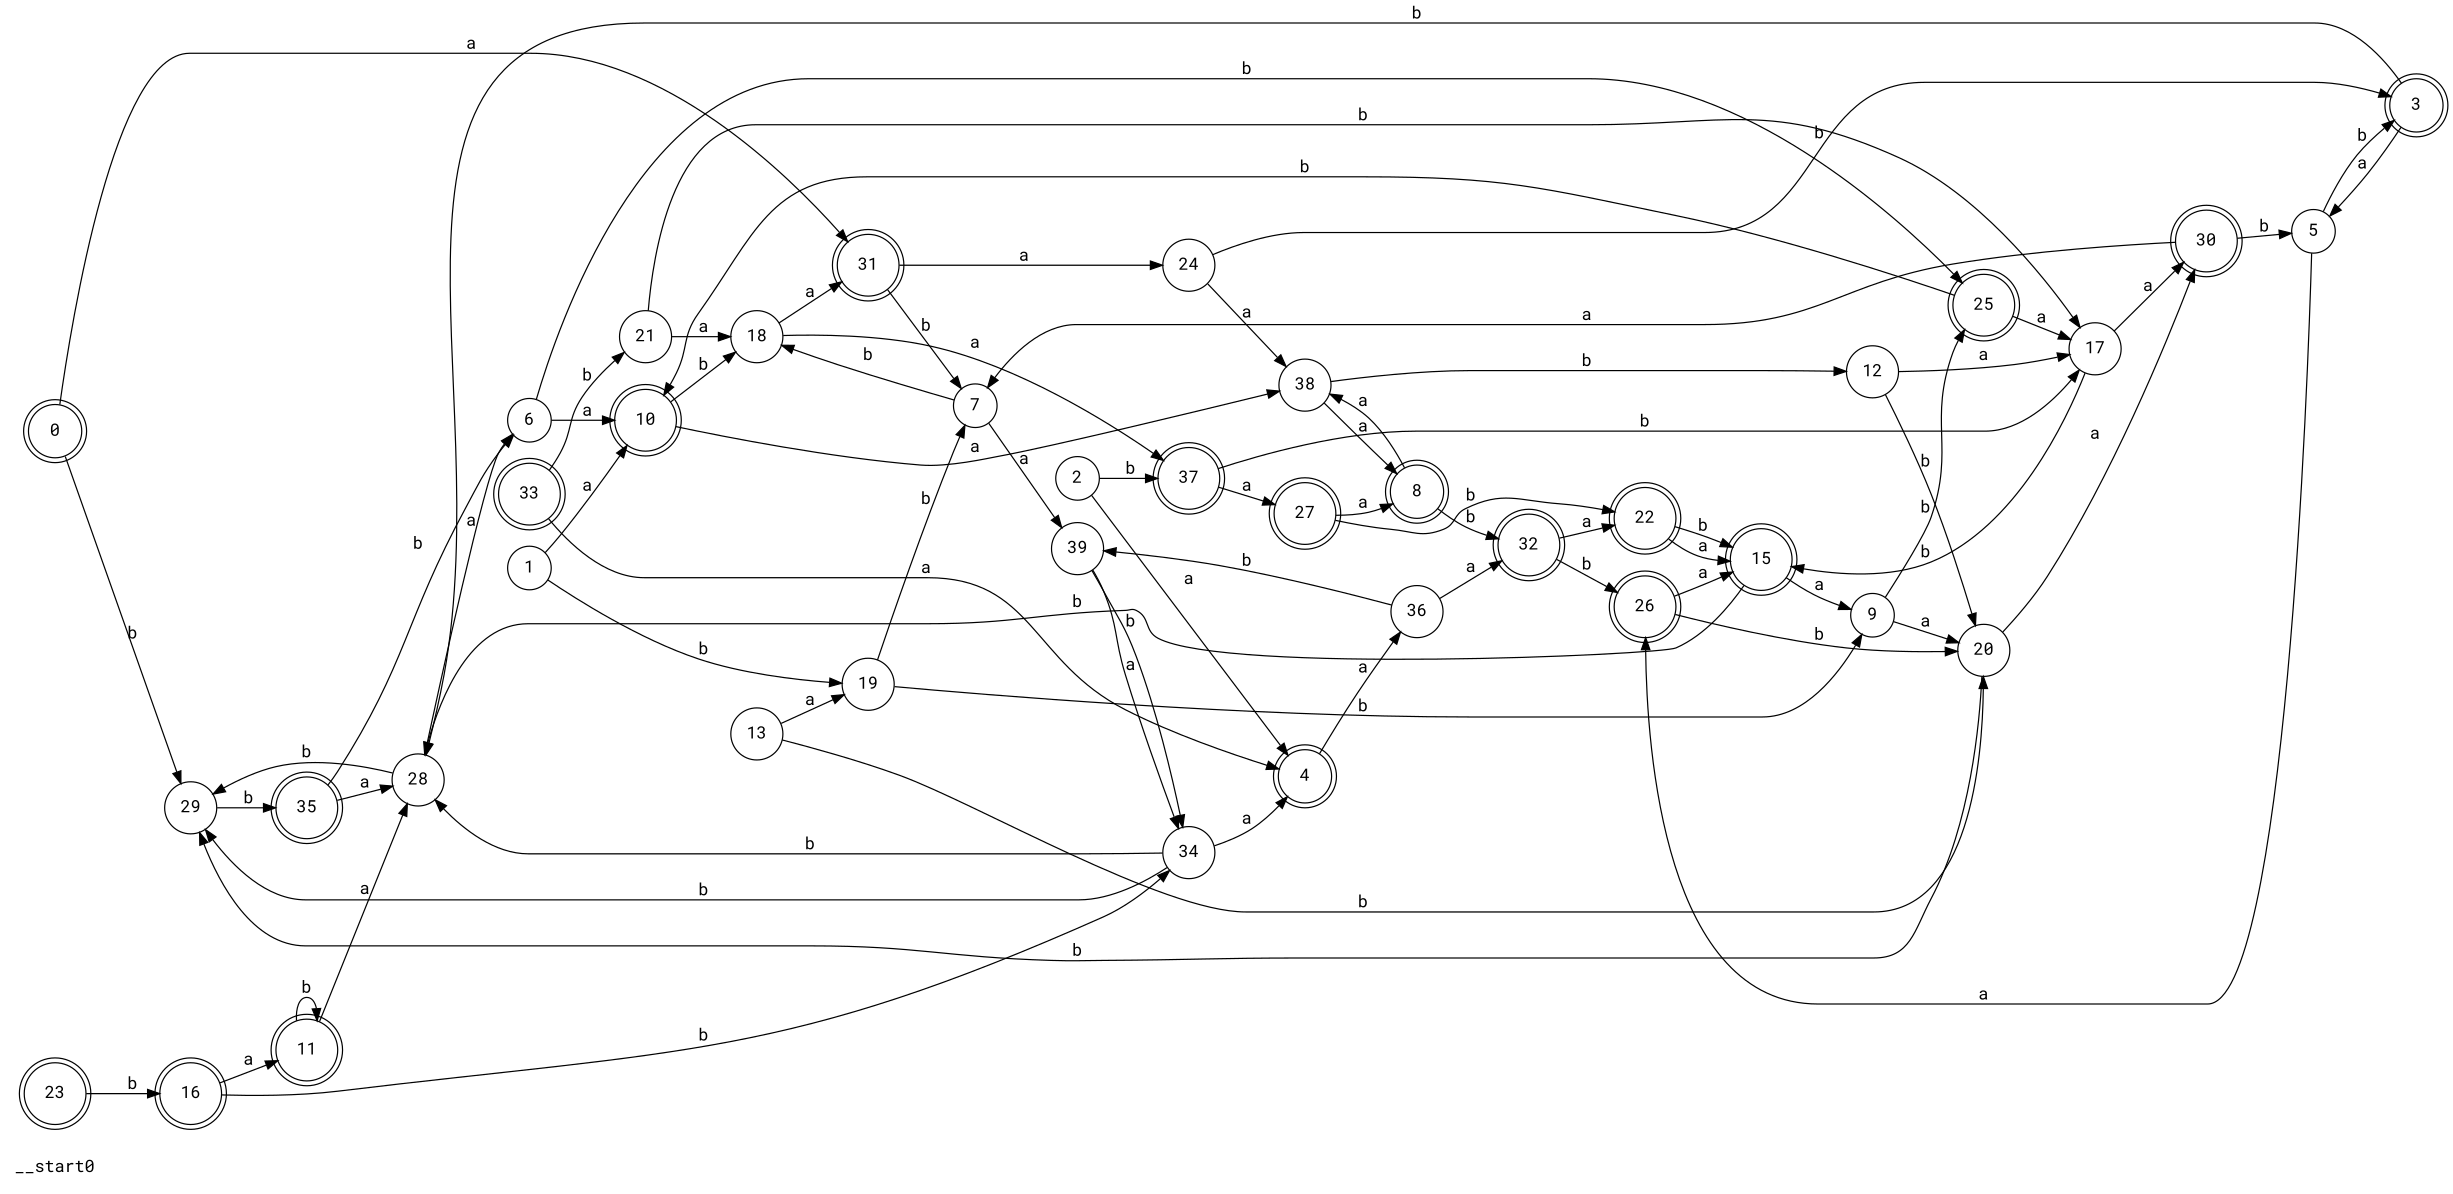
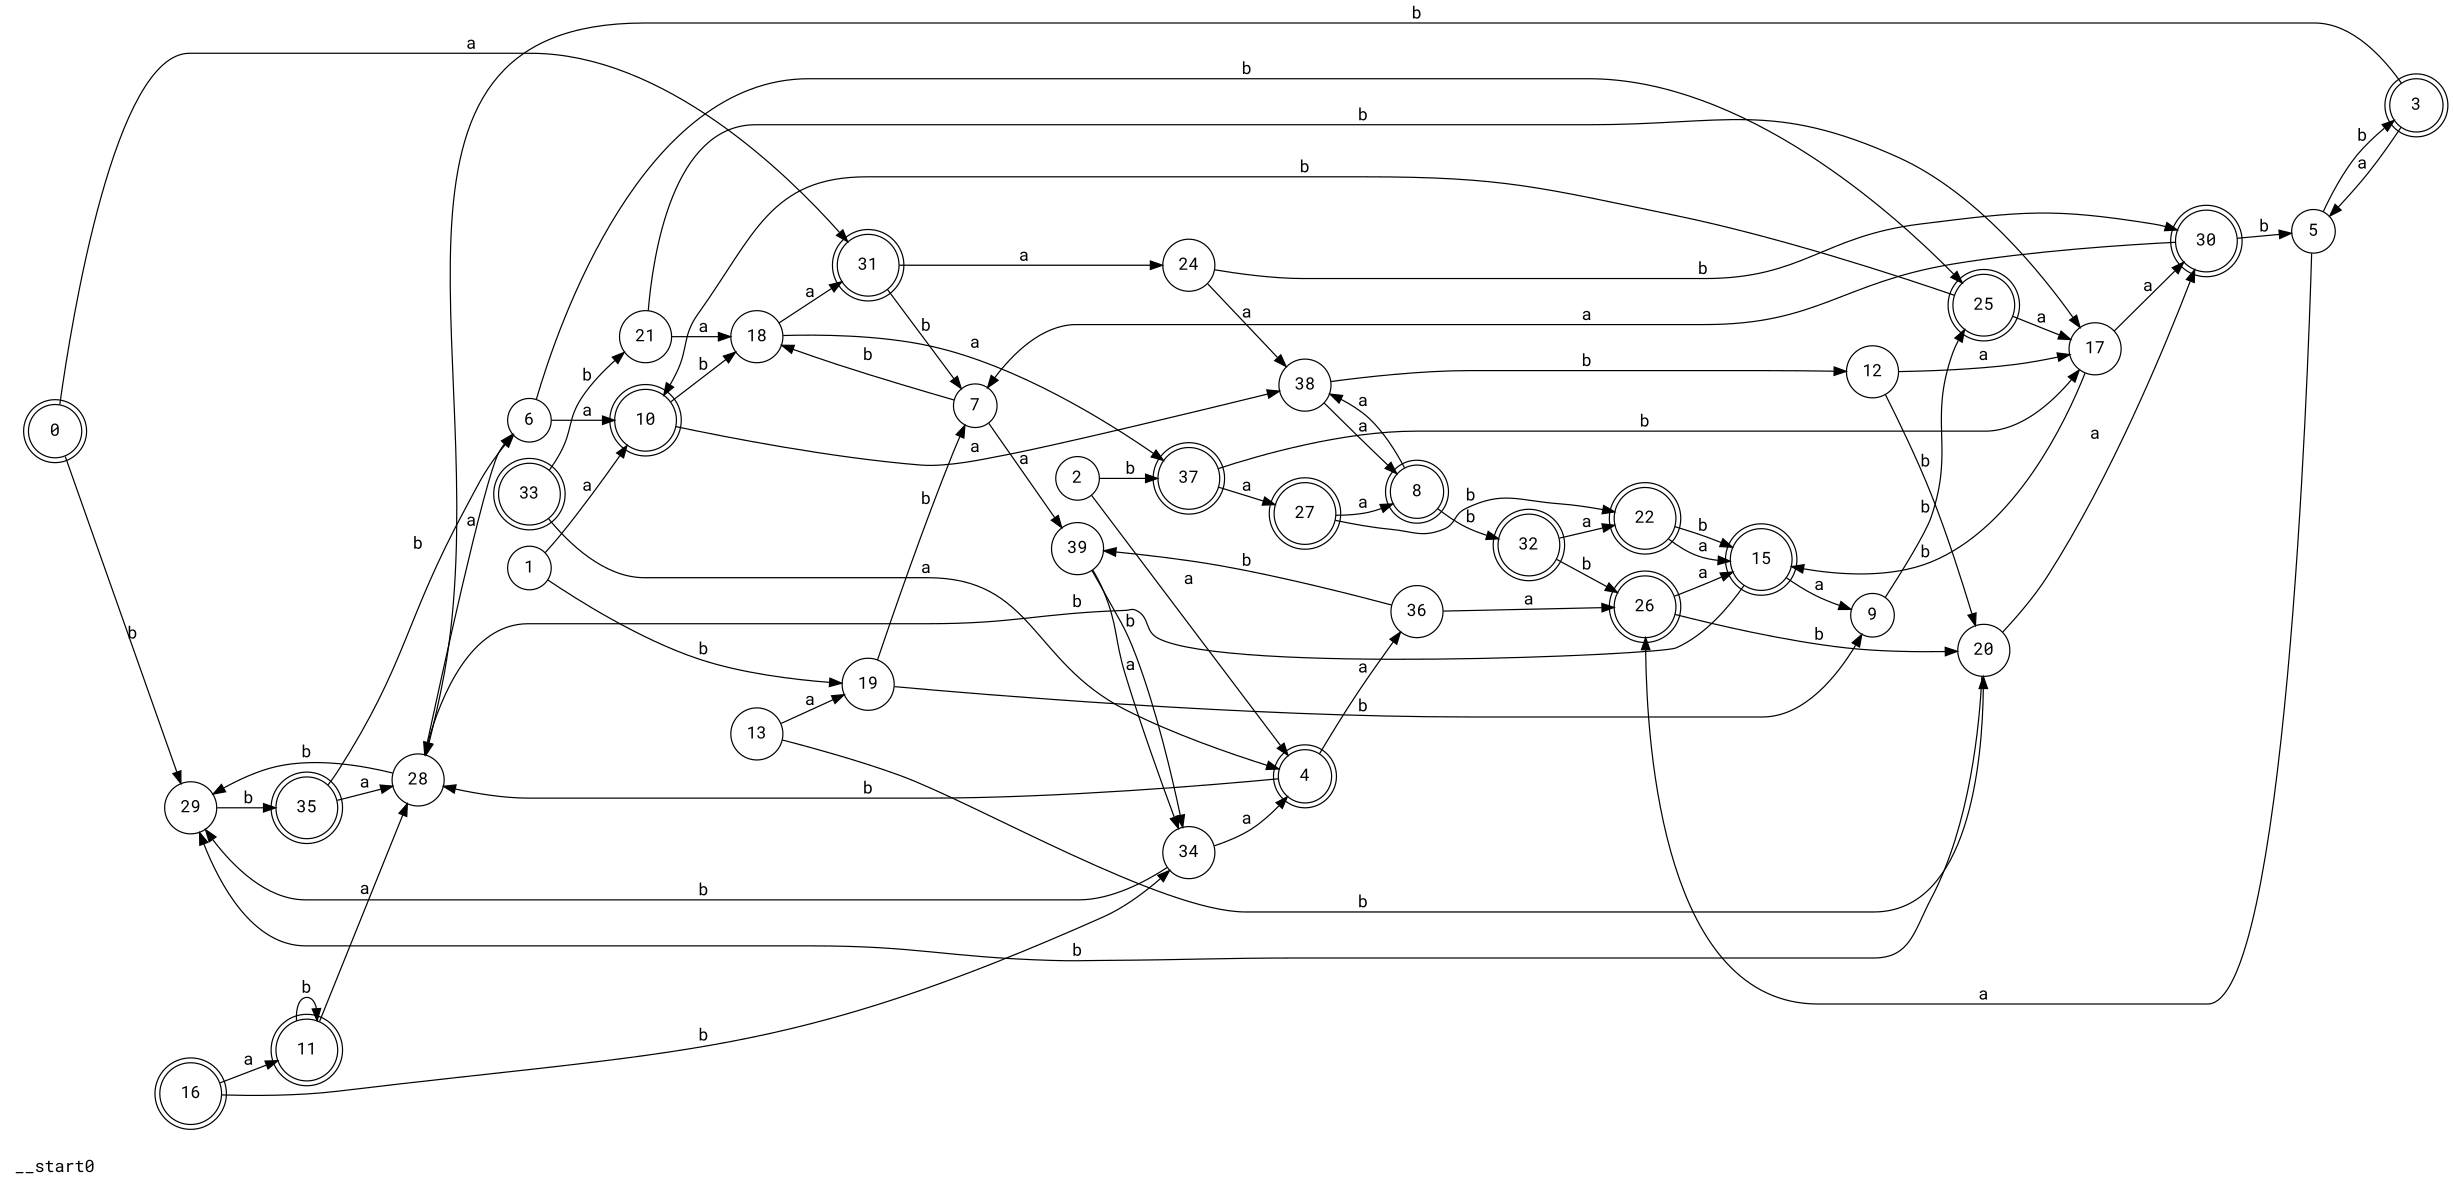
(1803, 173) -> (1695, 279)
(1465, 583) -> (1522, 609)
(1920, 630) -> none
(796, 854) -> (867, 798)
(55, 1094) -> none
